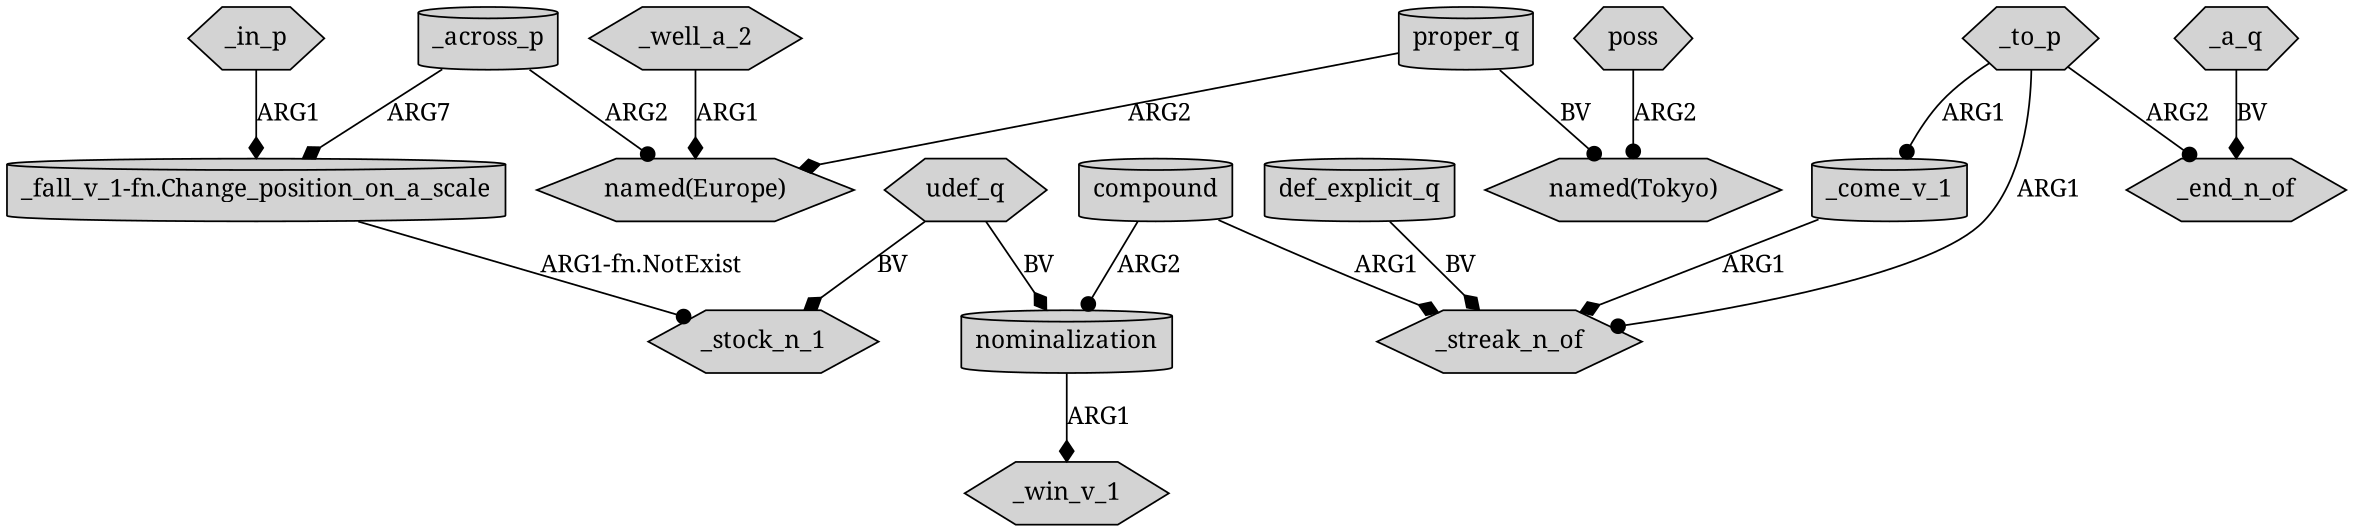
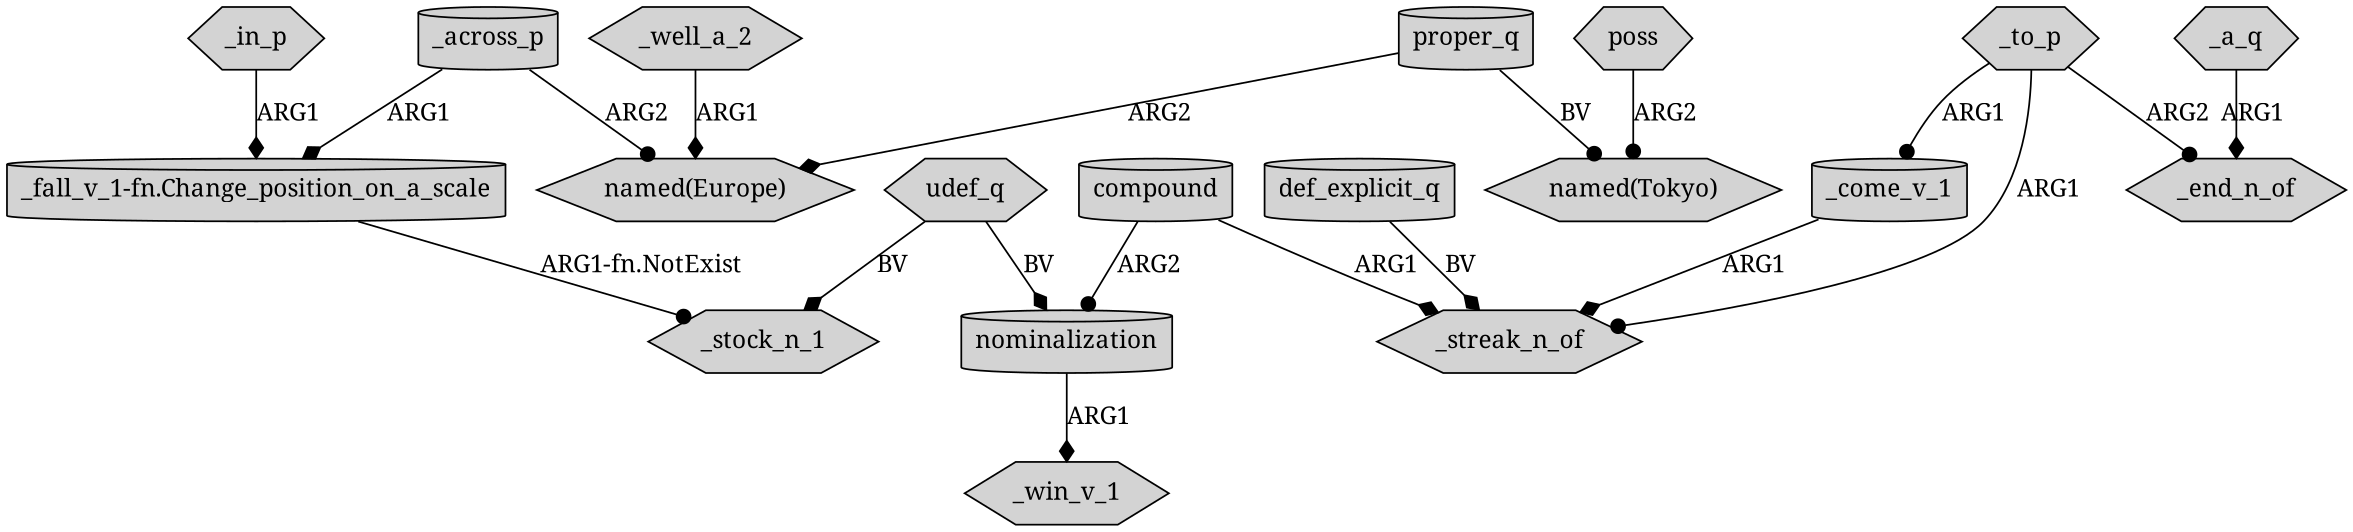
(419, 114) -> (419, 114)
(2253, 114) -> (2253, 114)
